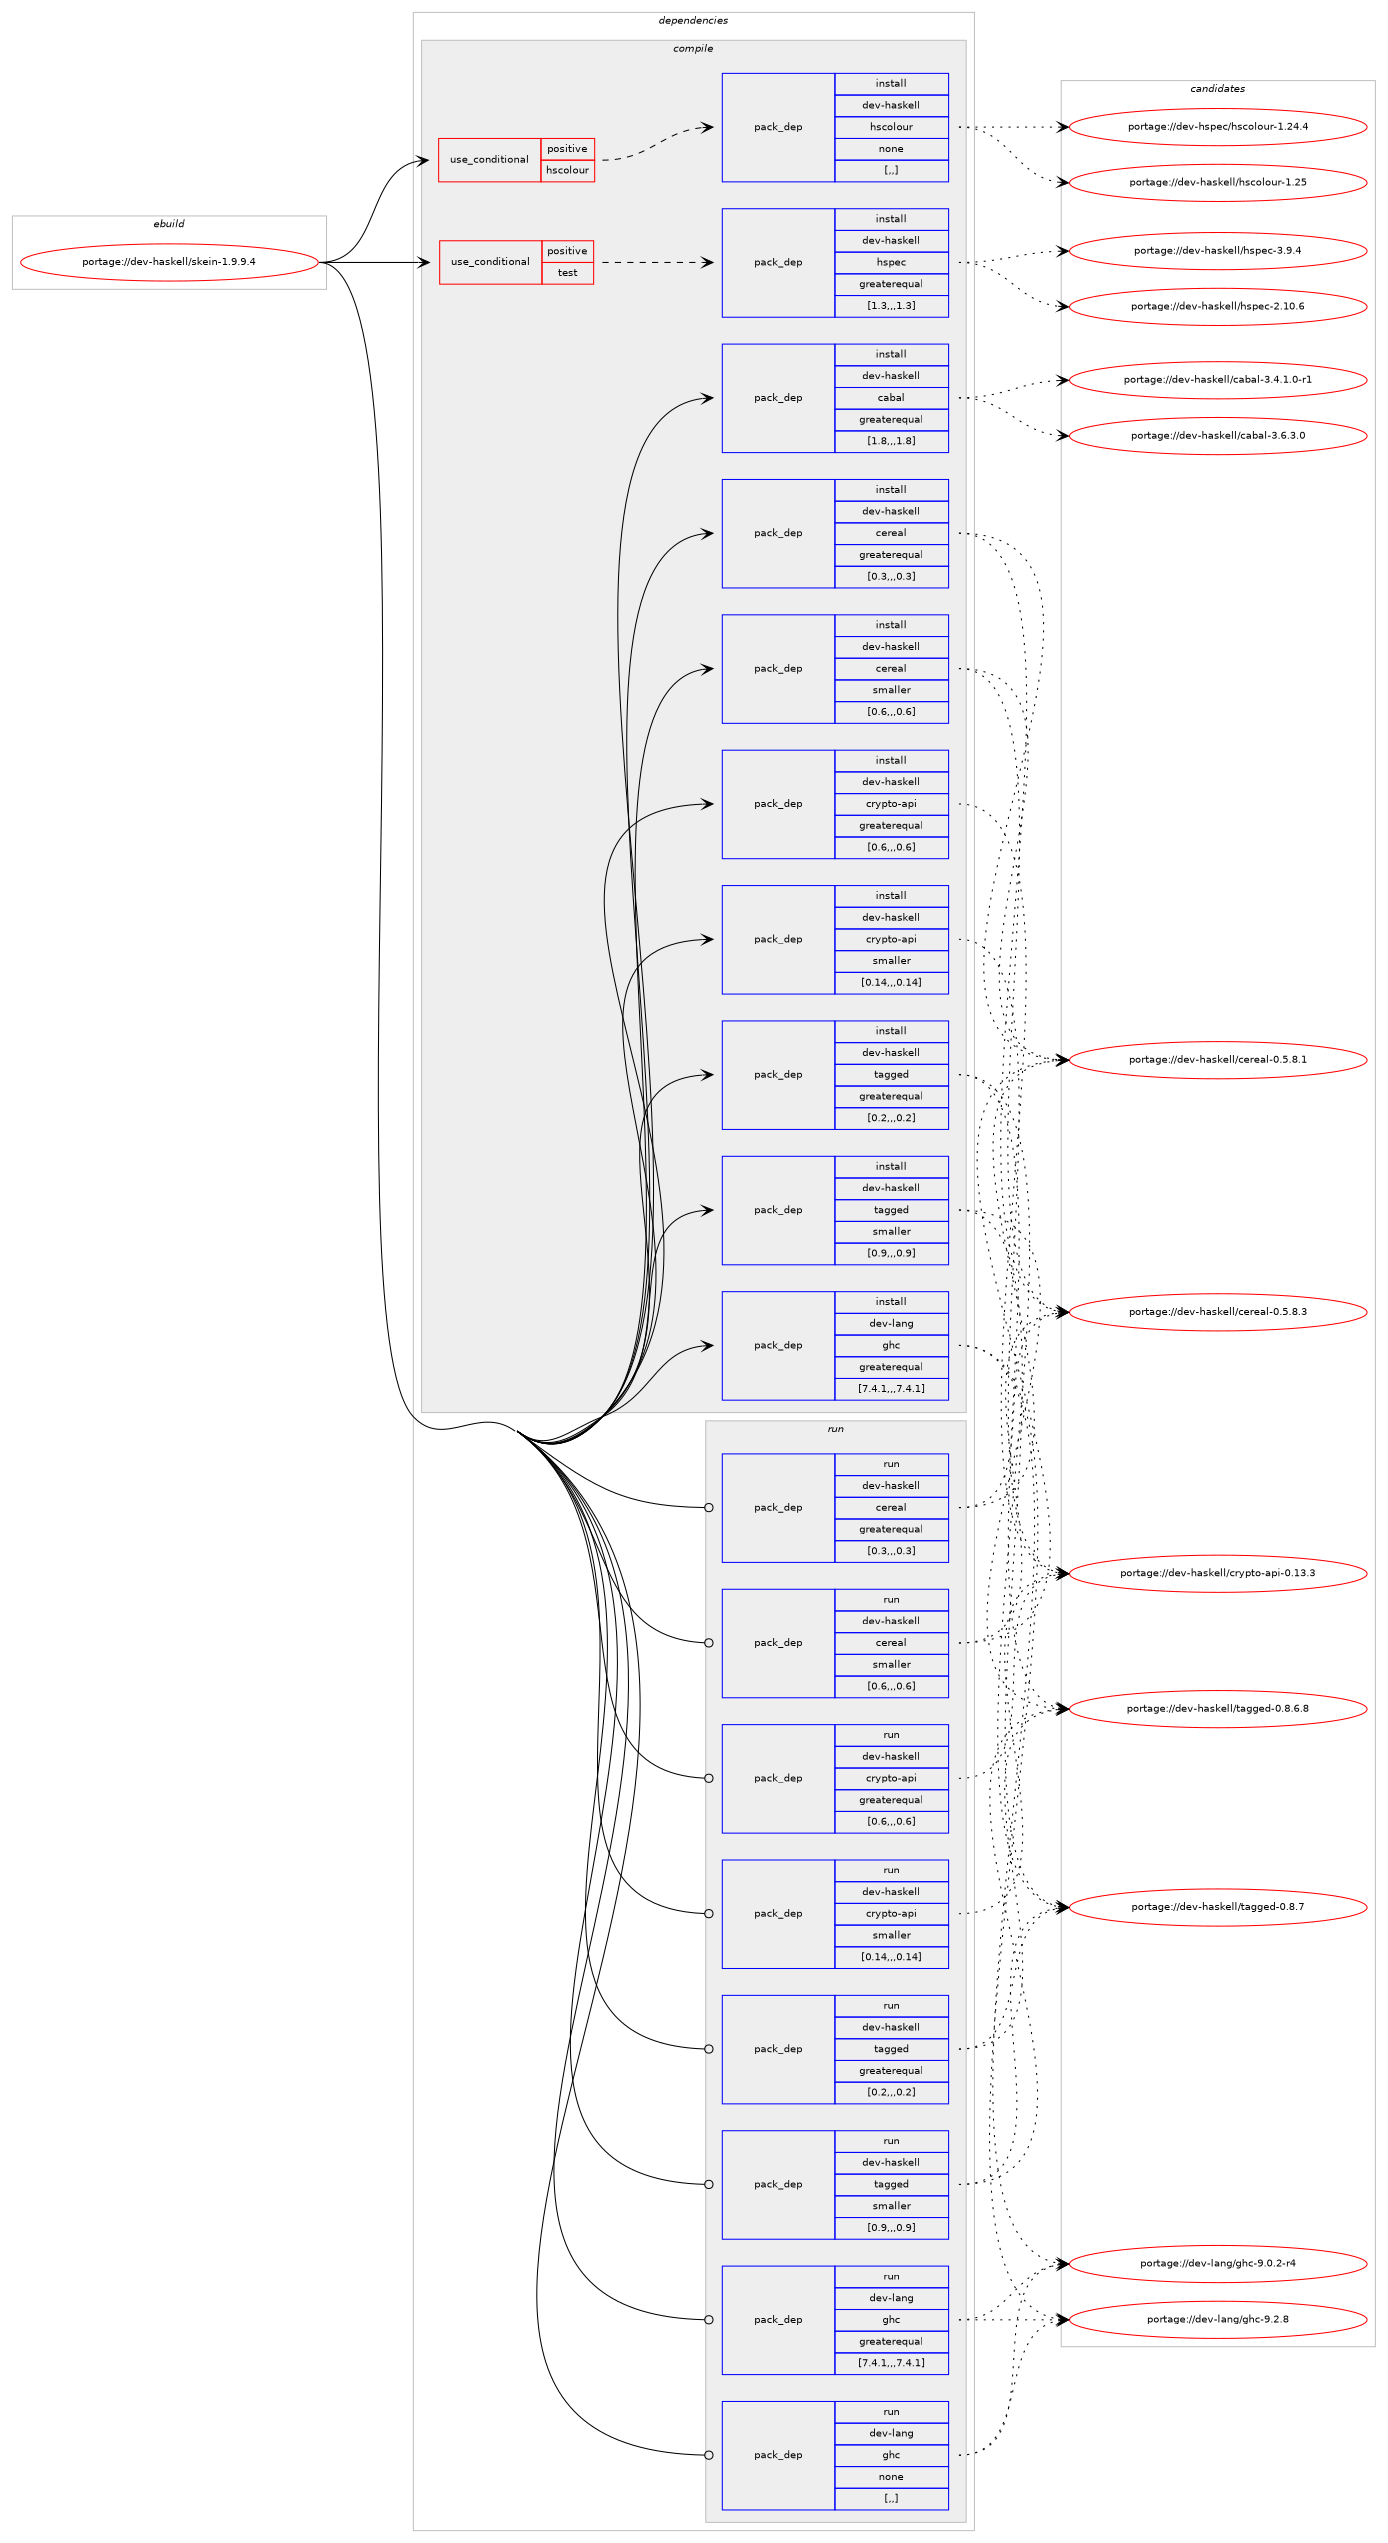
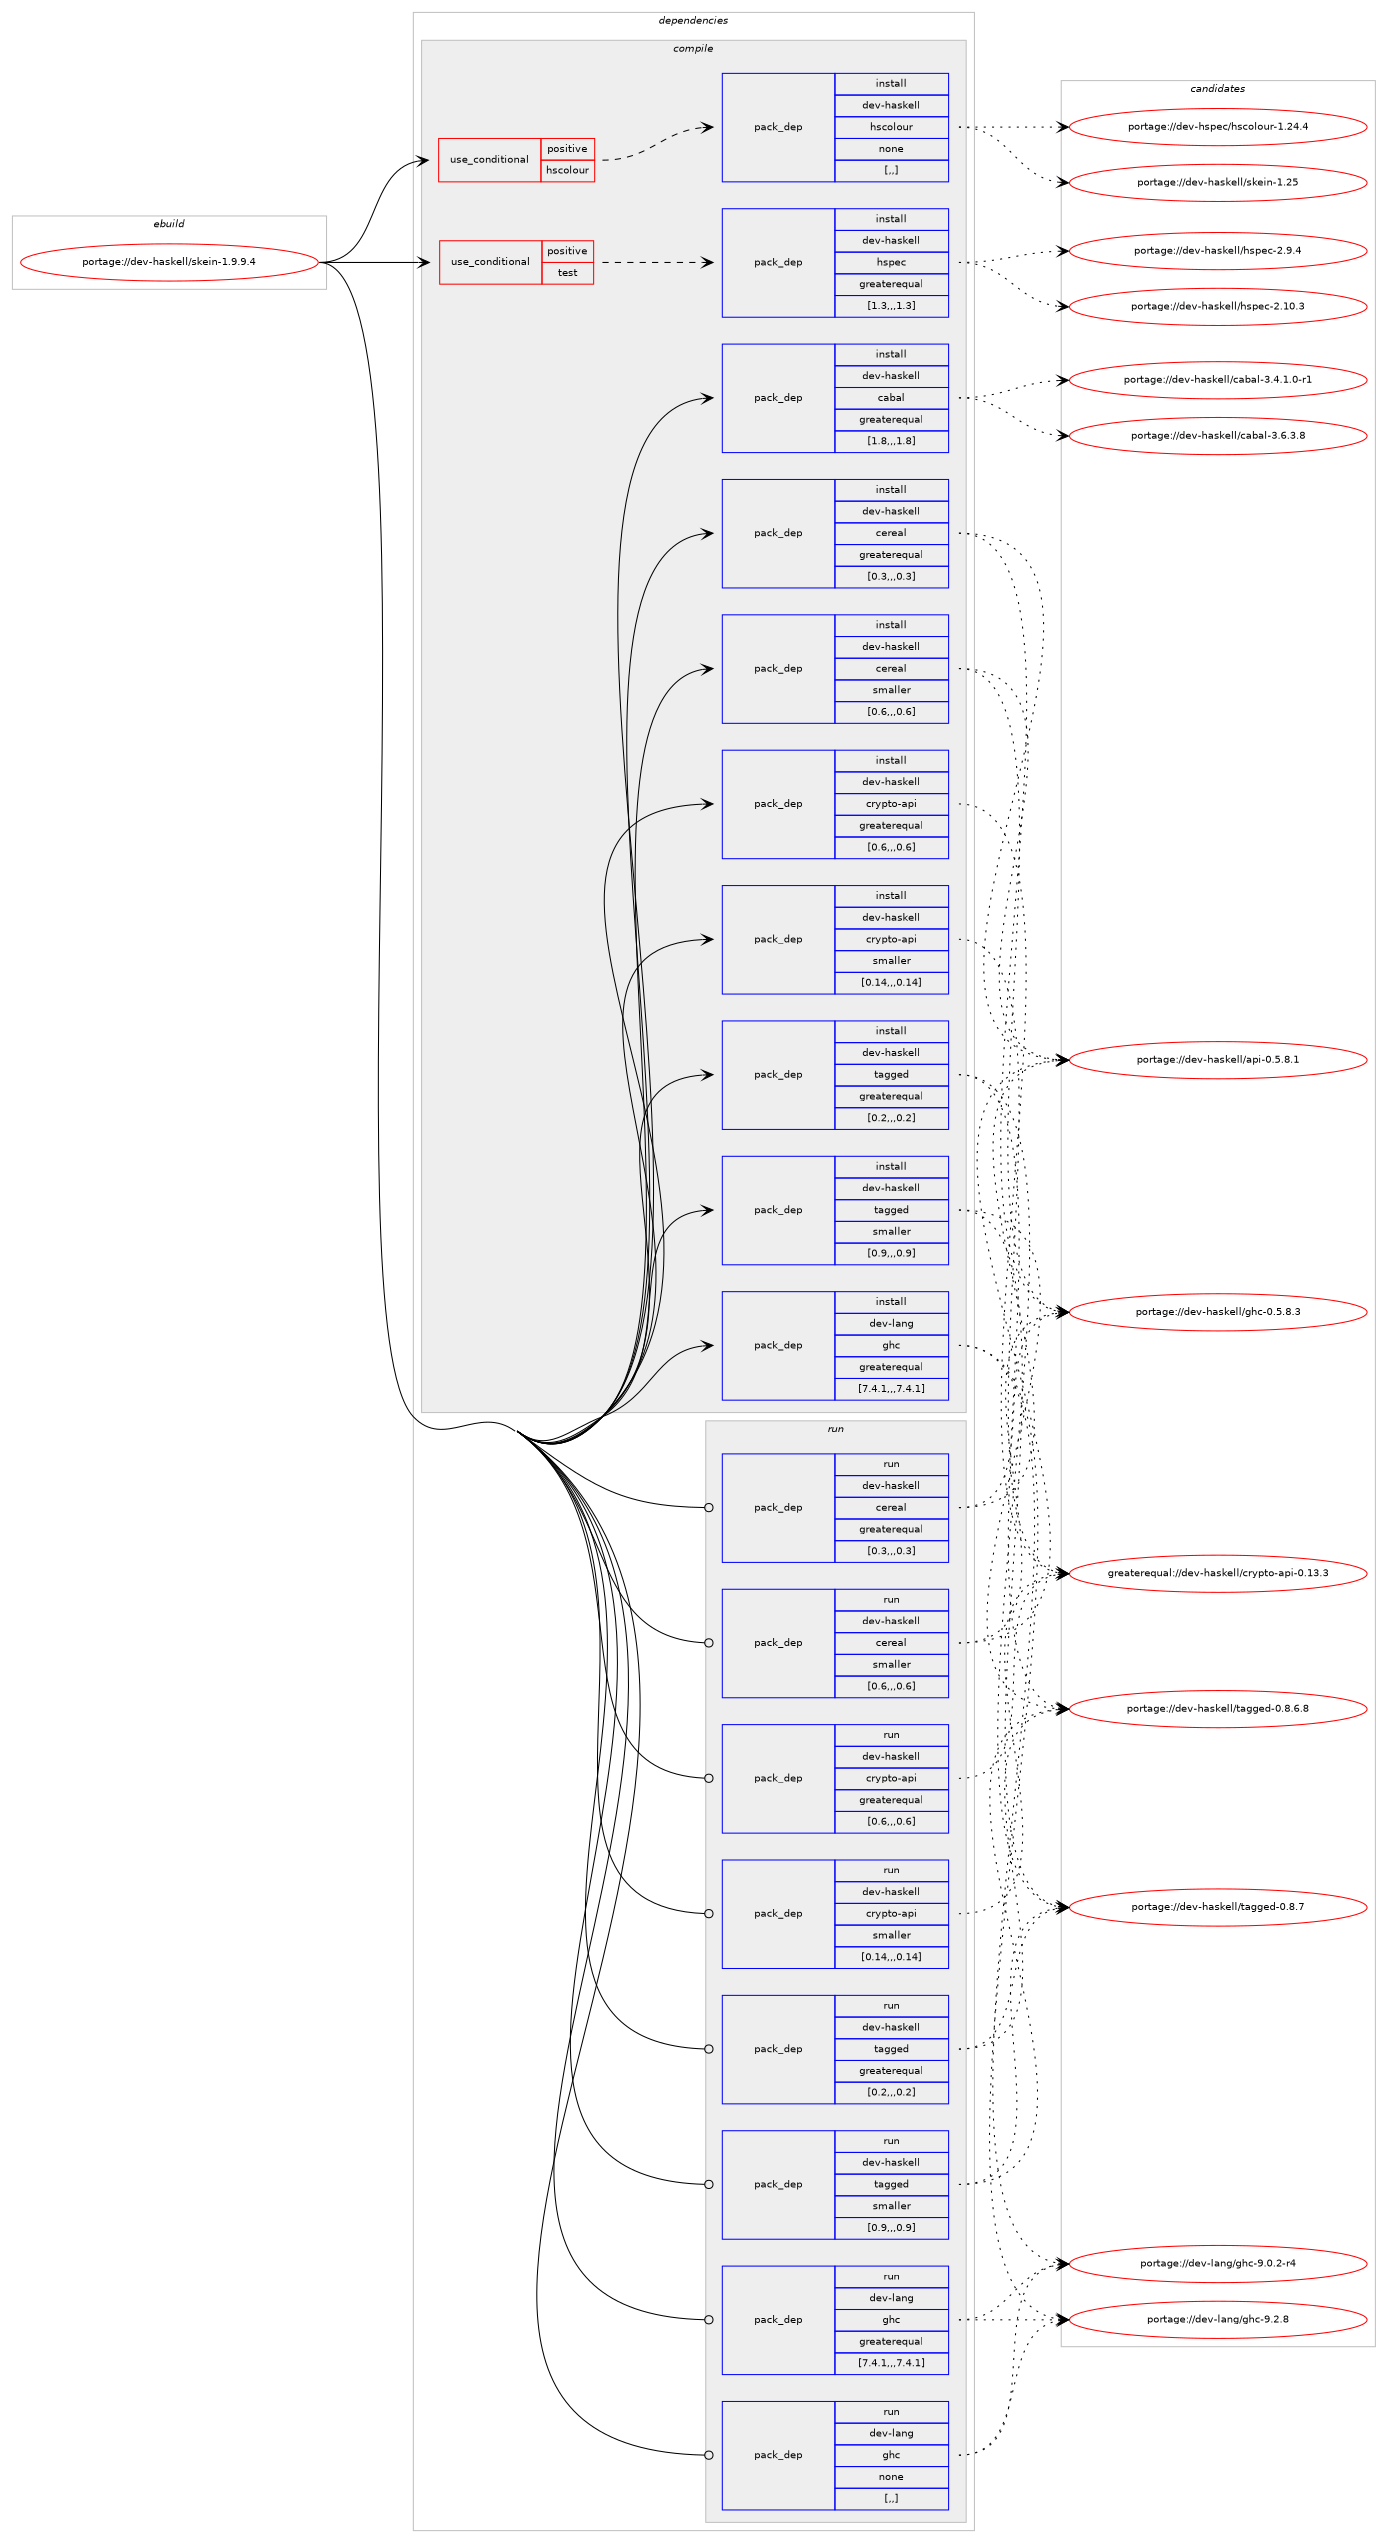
(1218, 183) -> (1218, 183)
(1218, 251) -> (1218, 251)
(1218, 307) -> (1218, 307)
(1218, 436) -> (1218, 436)
(1218, 1060) -> (1218, 1060)
(1218, 1312) -> (1218, 1312)
(1218, 1574) -> (1218, 1574)
